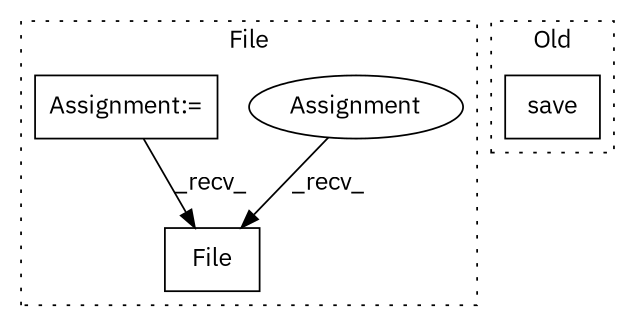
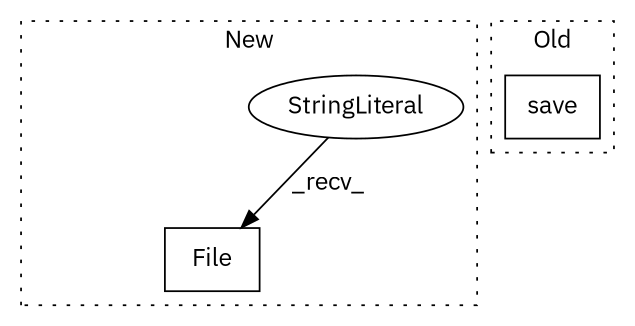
(249, 41) -> (249, 41)
(126, 107) -> none
(356, 107) -> (356, 107)
